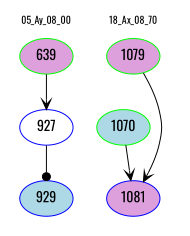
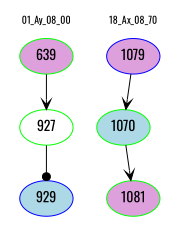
(46, 21) -> (46, 21)
(133, 56) -> (133, 56)
(161, 122) -> (129, 87)
(46, 127) -> (46, 127)
(133, 198) -> (133, 198)
